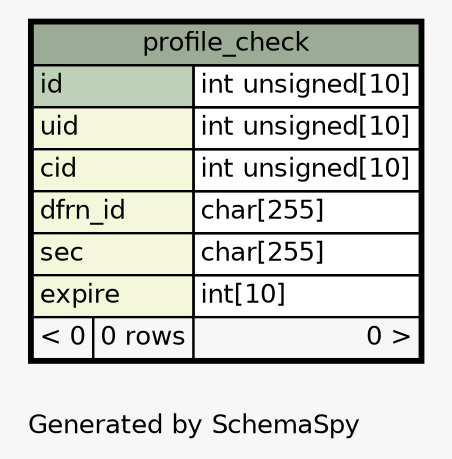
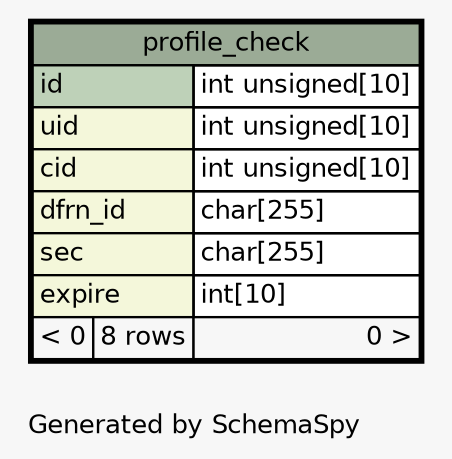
(143, 337) -> (143, 337)
